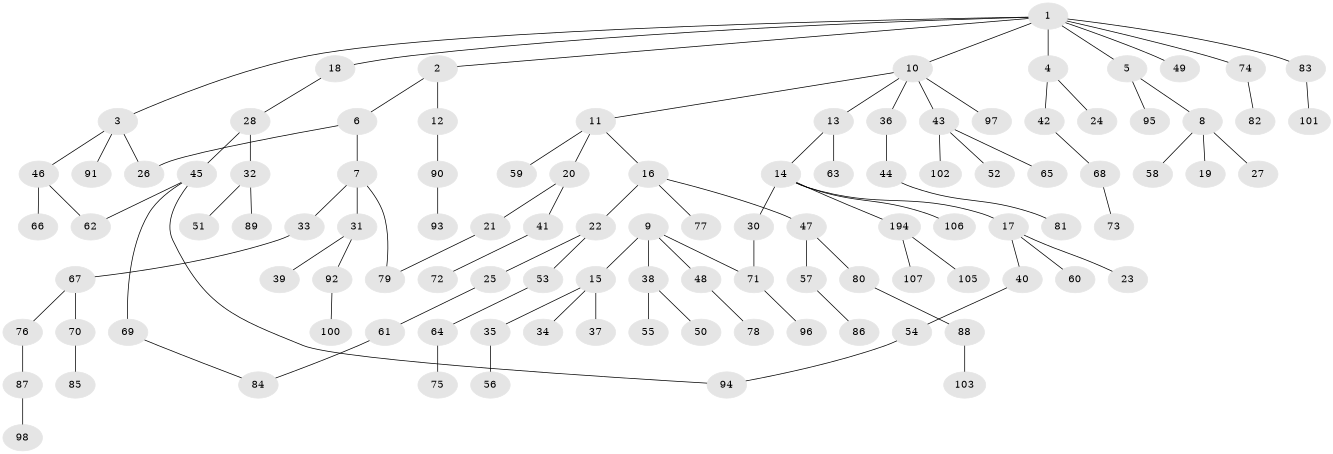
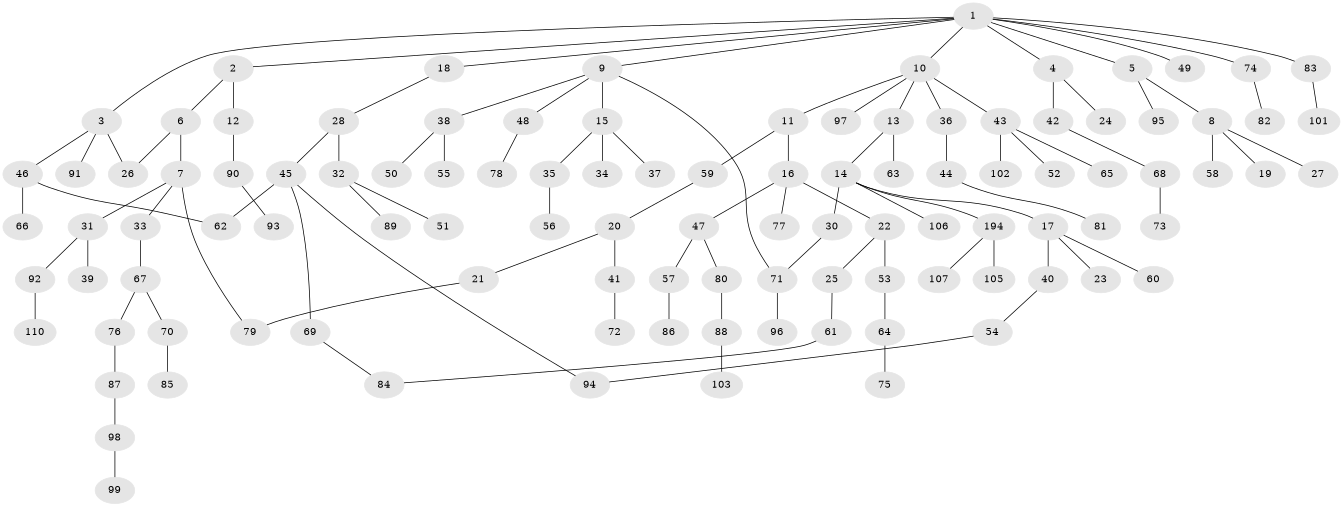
none -> (788, 42)
(583, 148) -> (661, 200)
(331, 332) -> (35, 332)
none -> (115, 490)
